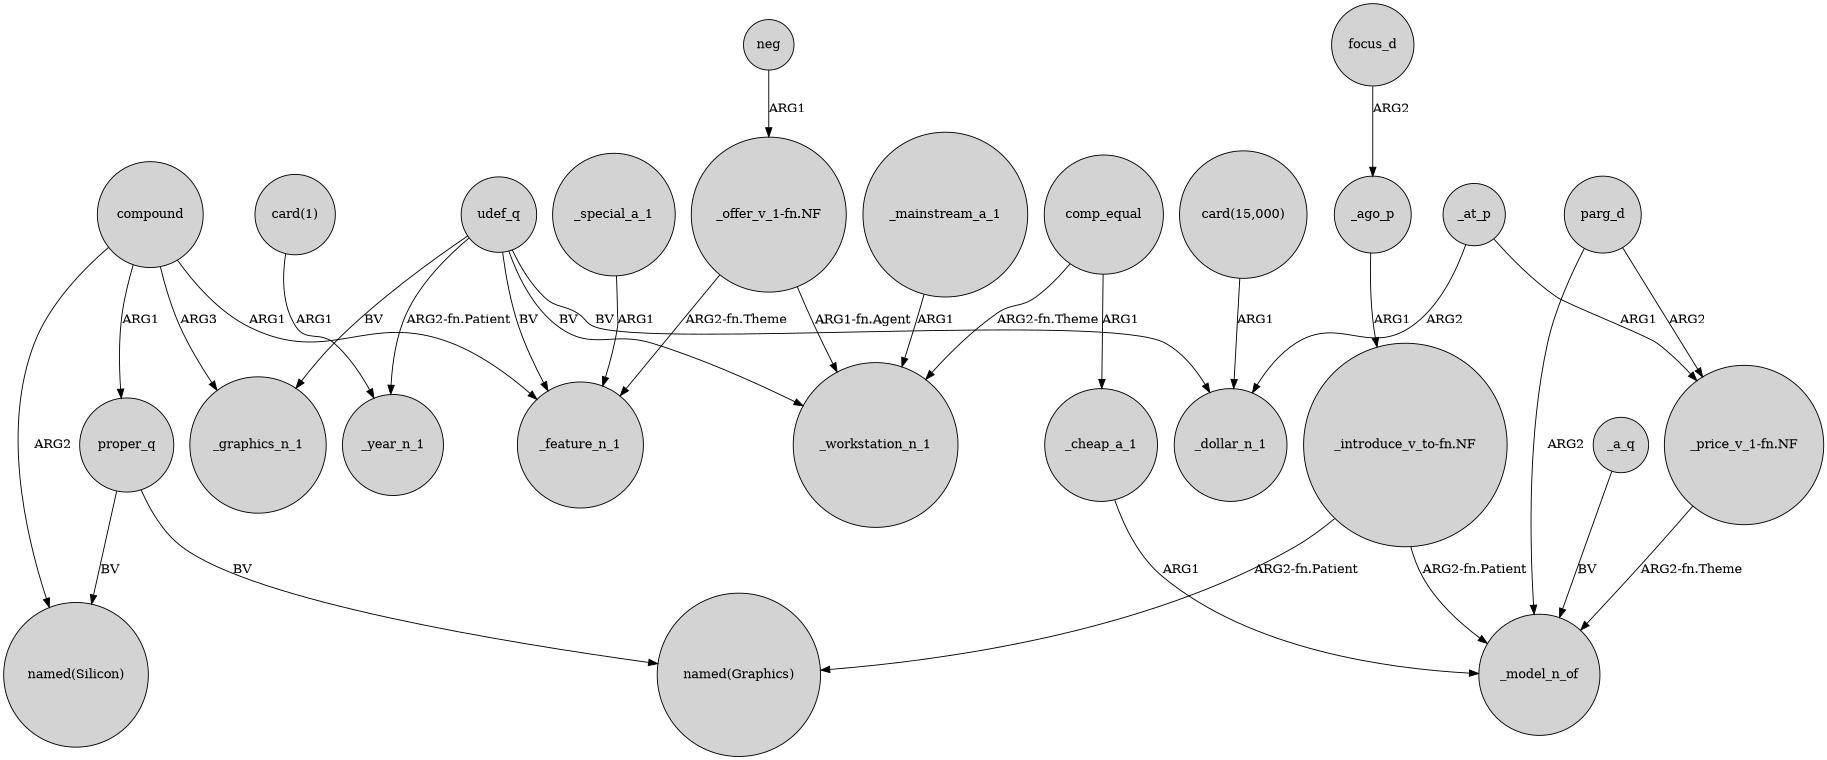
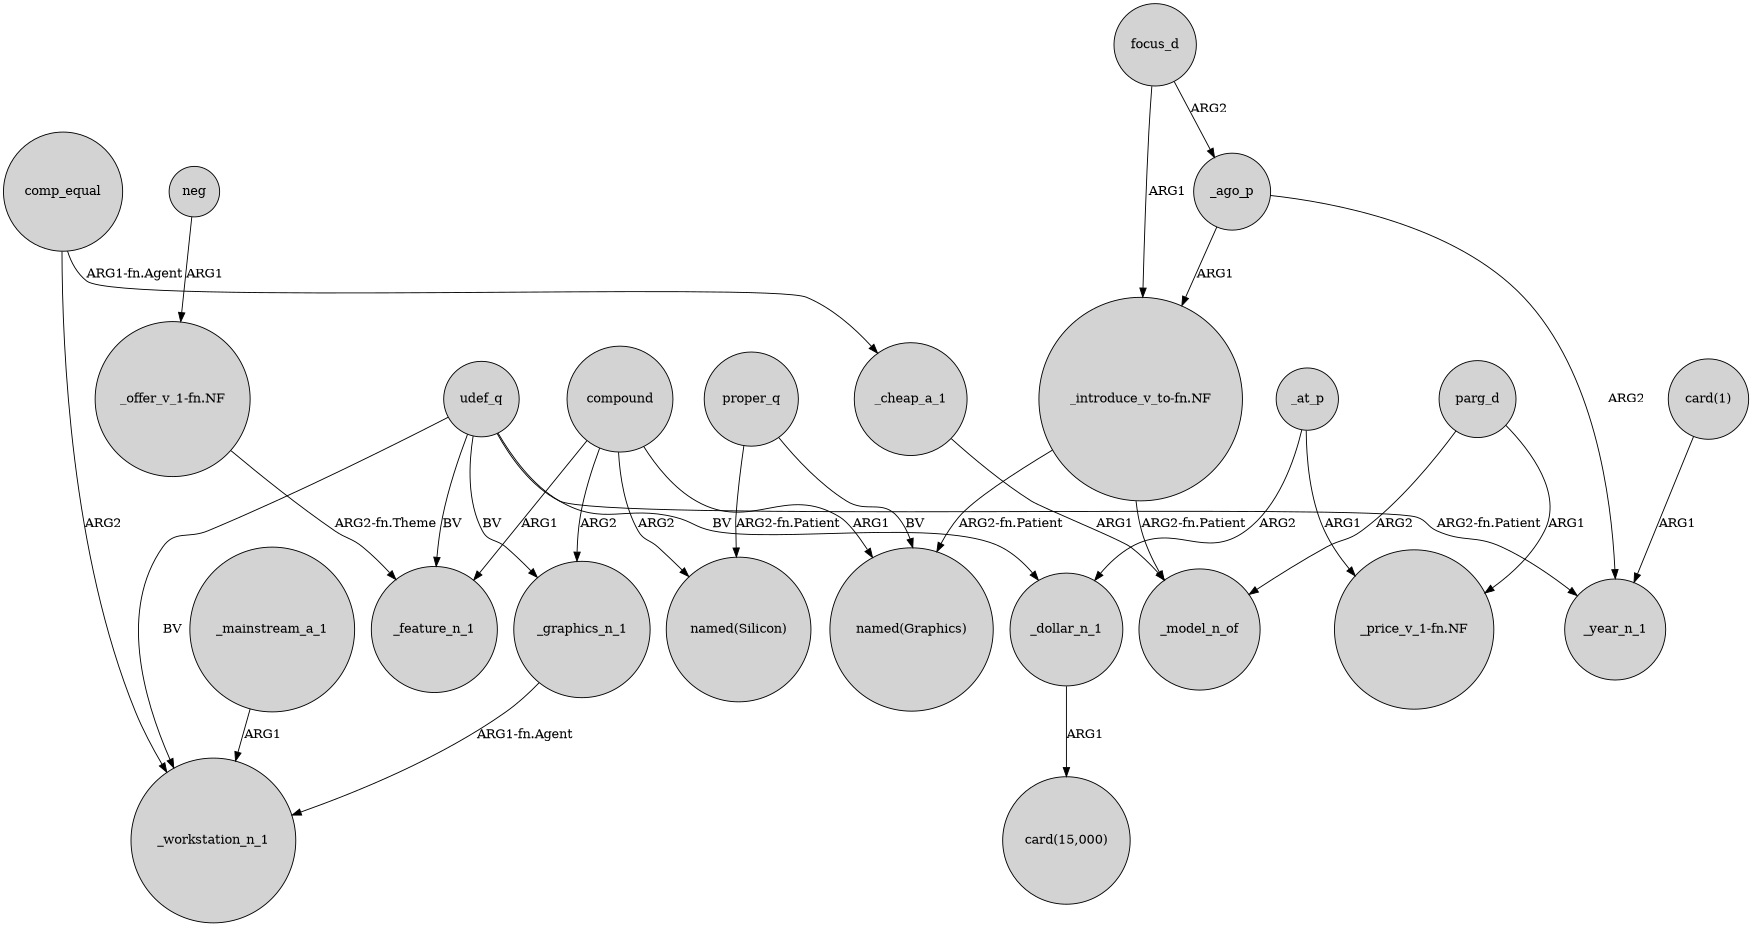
none -> (1146, 187)
(614, 215) -> none
none -> (1528, 303)
(199, 320) -> (599, 524)
(1048, 320) -> (103, 524)
(1121, 320) -> (135, 274)
(1687, 320) -> (1567, 524)
(121, 326) -> (785, 506)
(814, 326) -> (426, 759)
(1237, 329) -> (1066, 727)
(1621, 445) -> none
(1641, 565) -> none
(110, 570) -> (788, 524)
